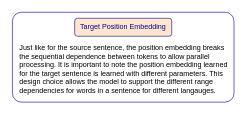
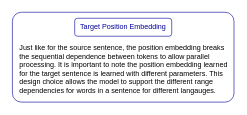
(123, 27) -> (123, 27)
